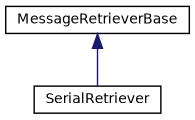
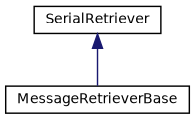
(98, 67) -> (98, 67)
